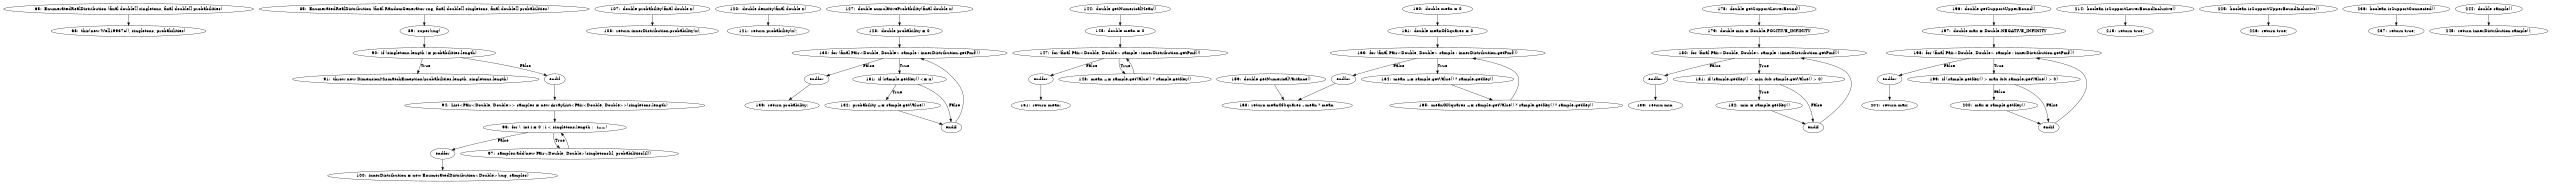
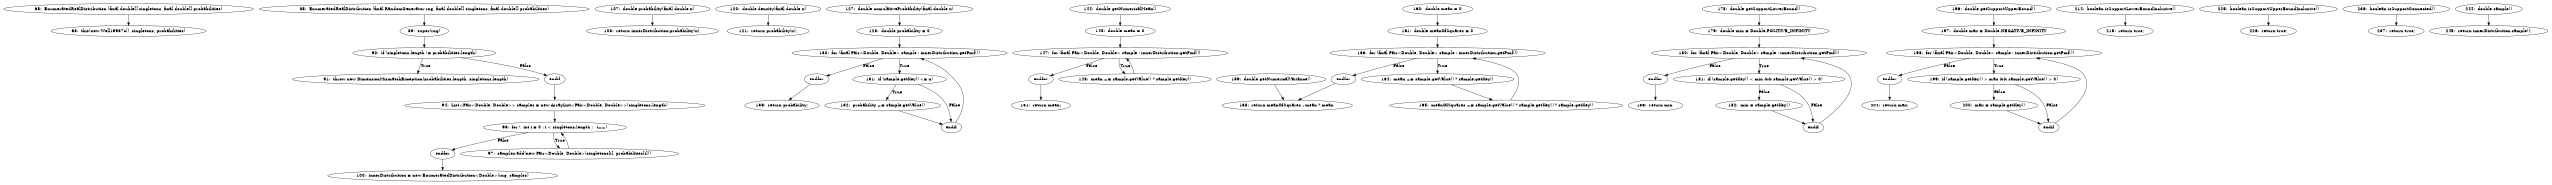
(1764, 92) -> (1764, 92)
